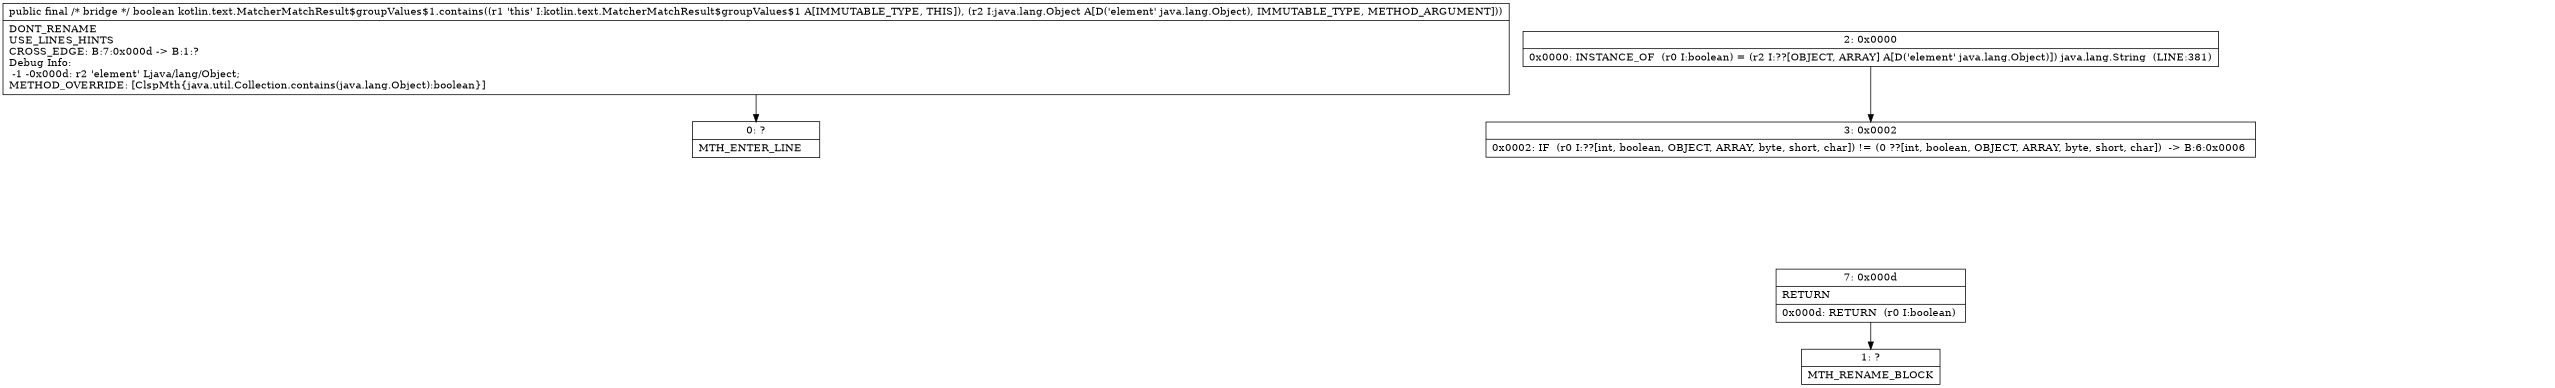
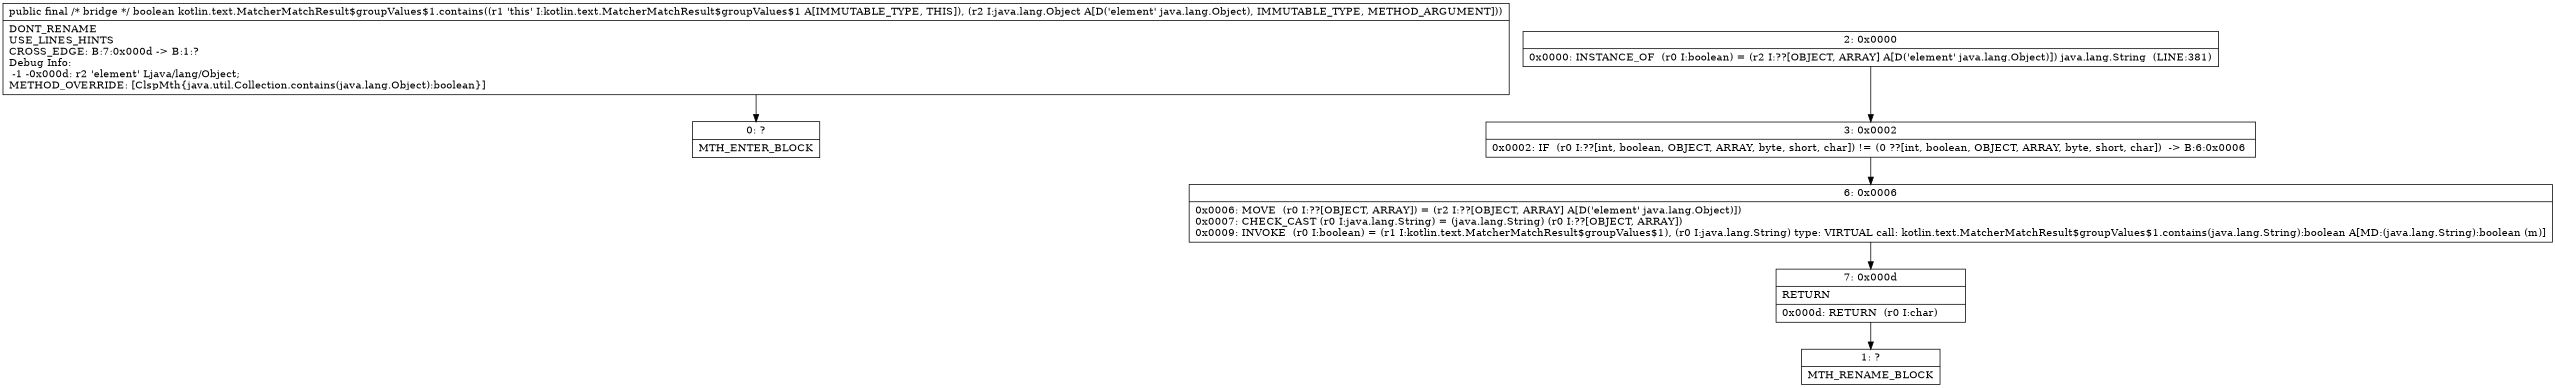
(750, 148) -> (756, 148)
none -> (1871, 213)
(1871, 313) -> (1862, 313)
